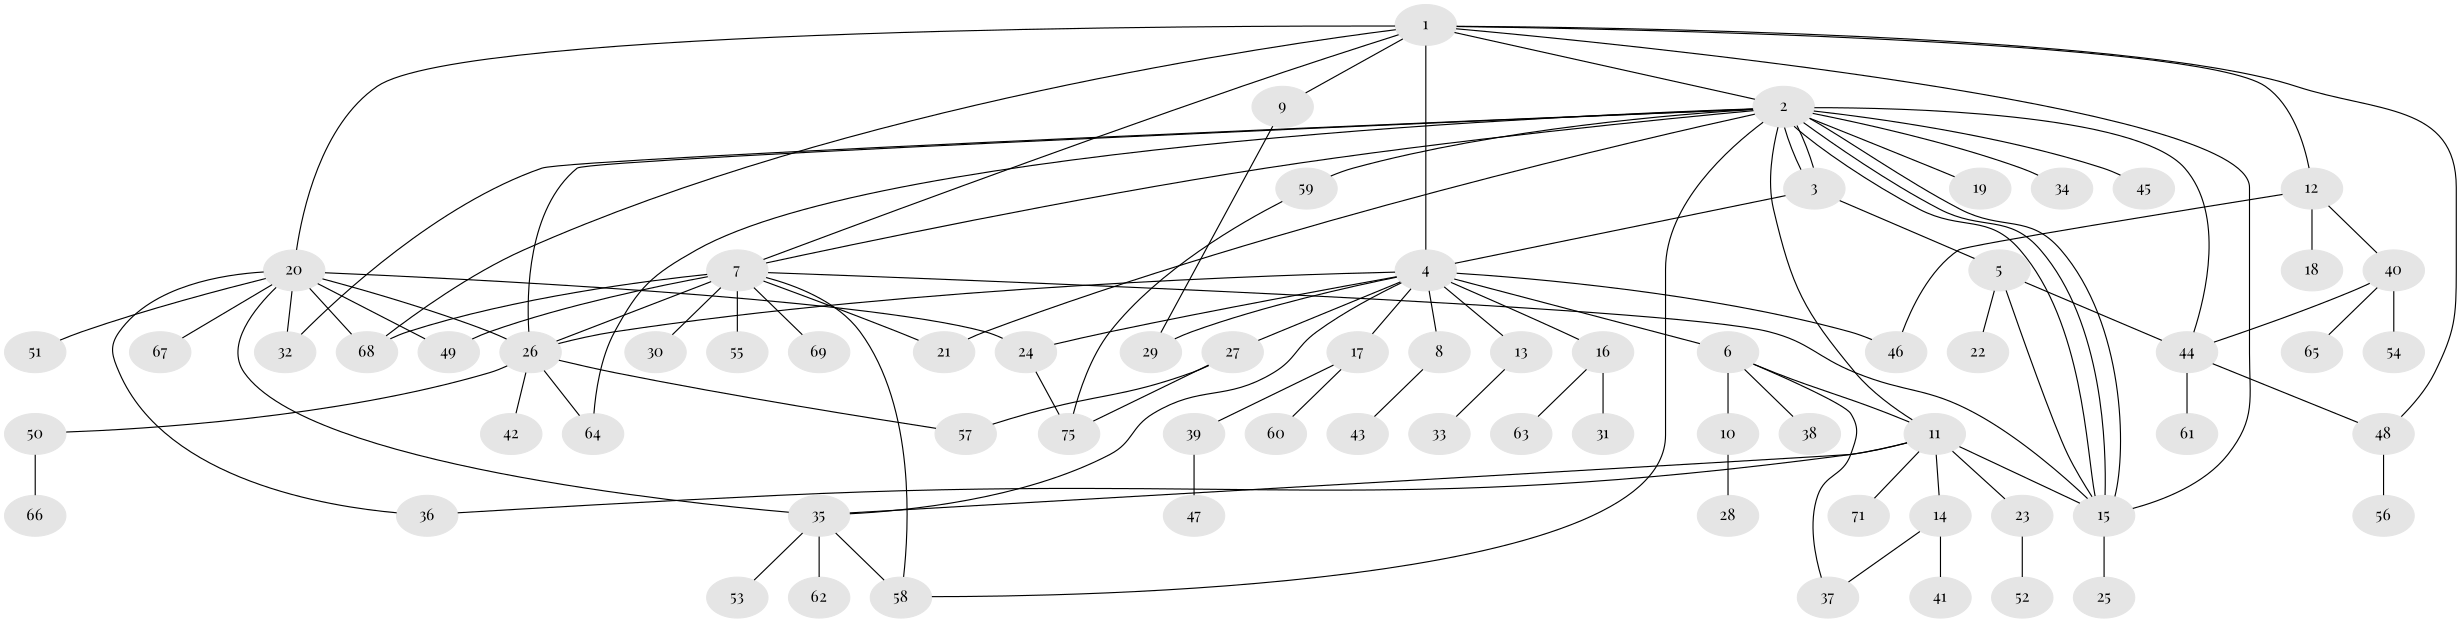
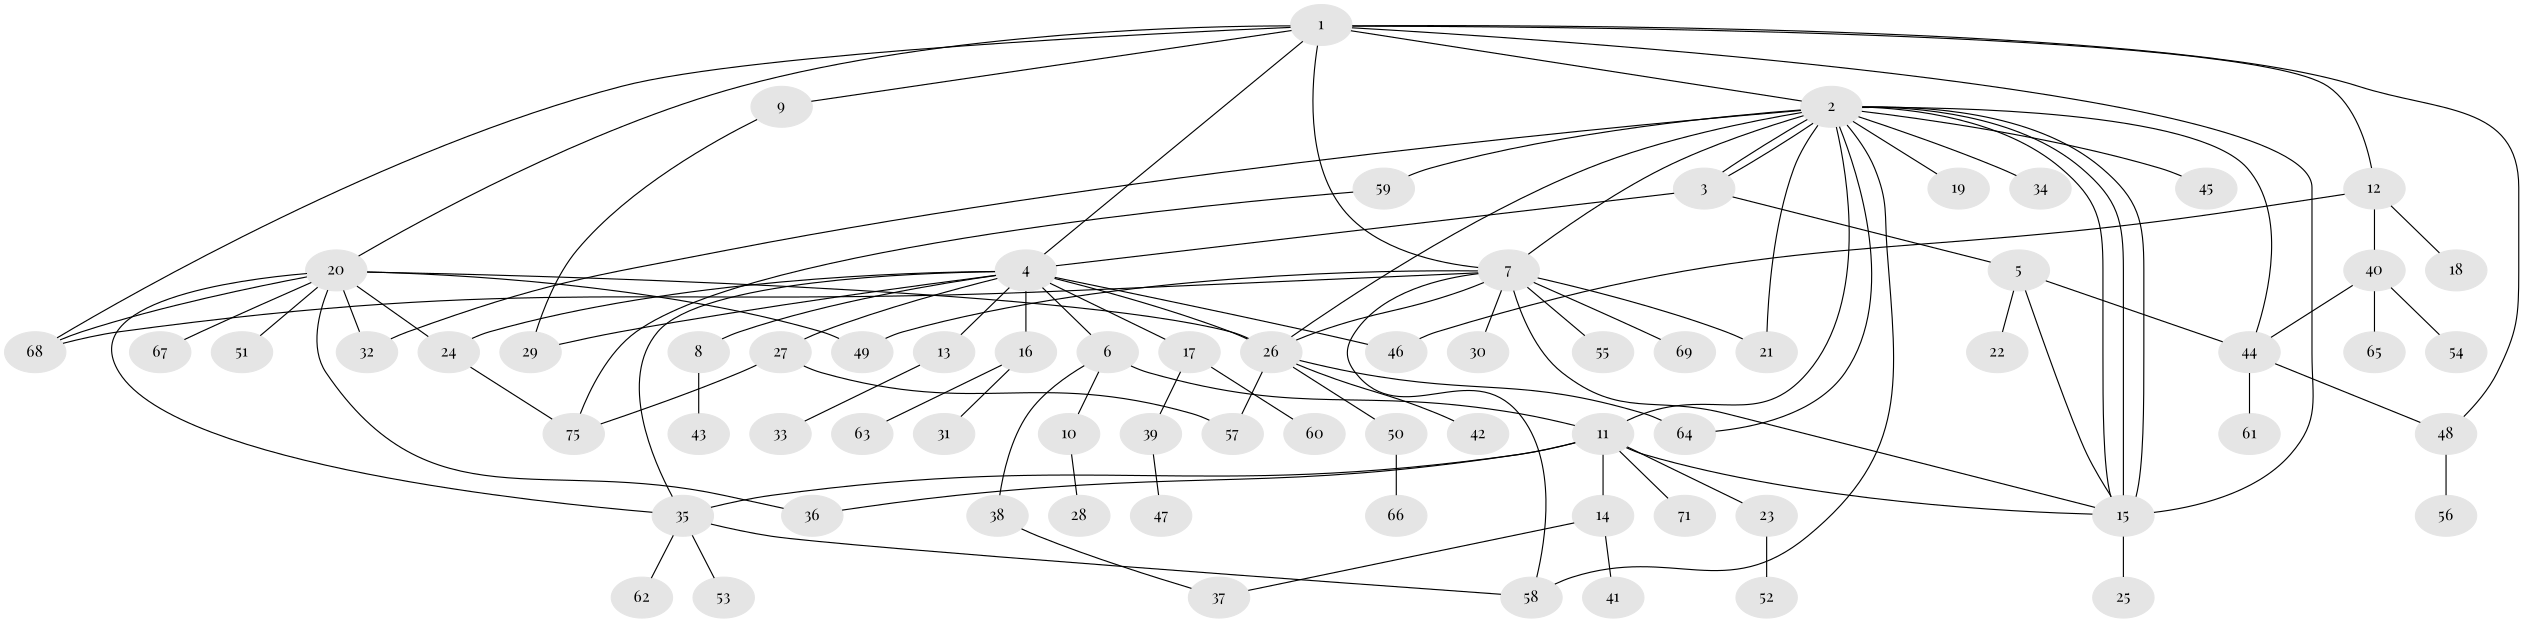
(1853, 447) -> (1093, 557)
